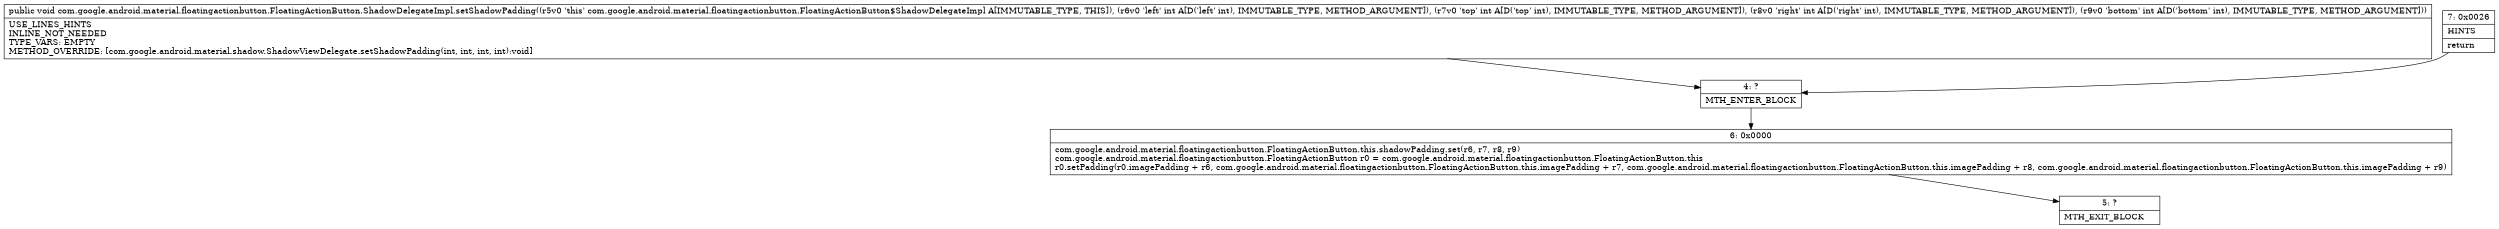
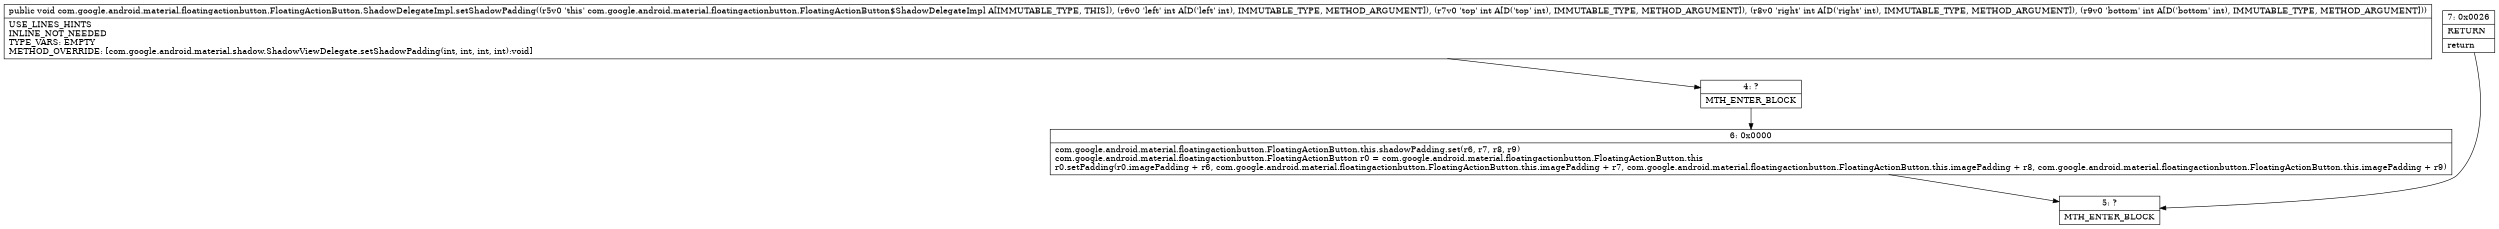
(2462, 31) -> (2467, 31)
(2130, 84) -> (2377, 194)
(2104, 217) -> (2110, 217)
